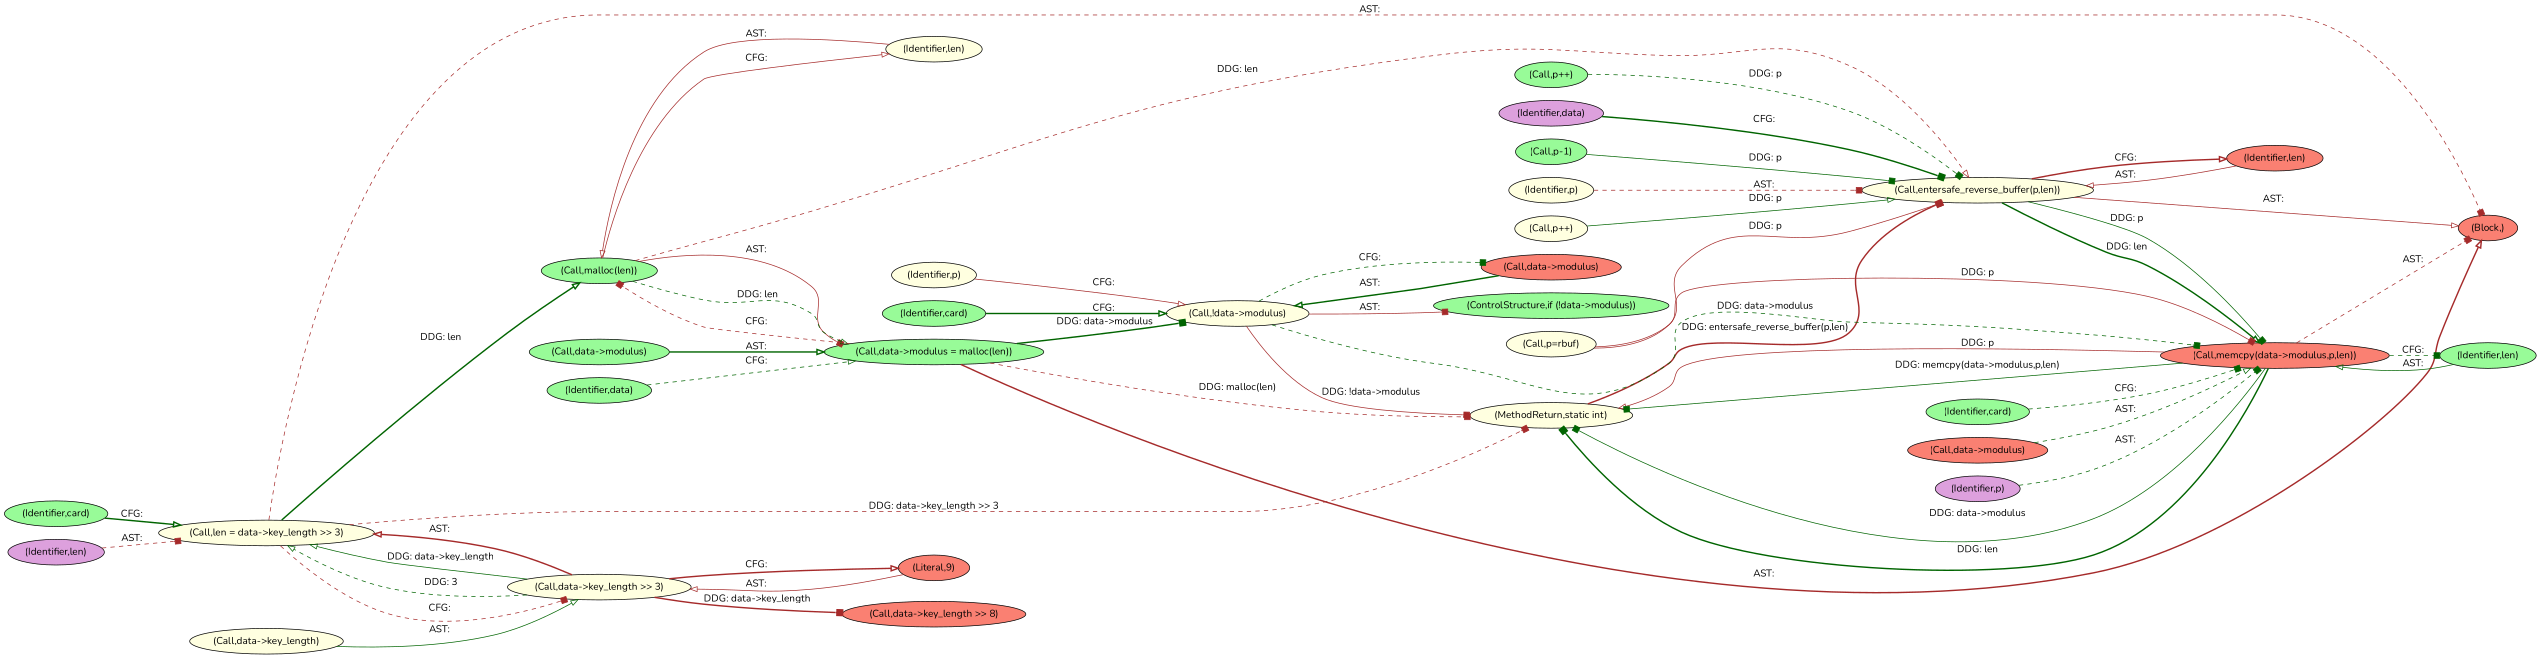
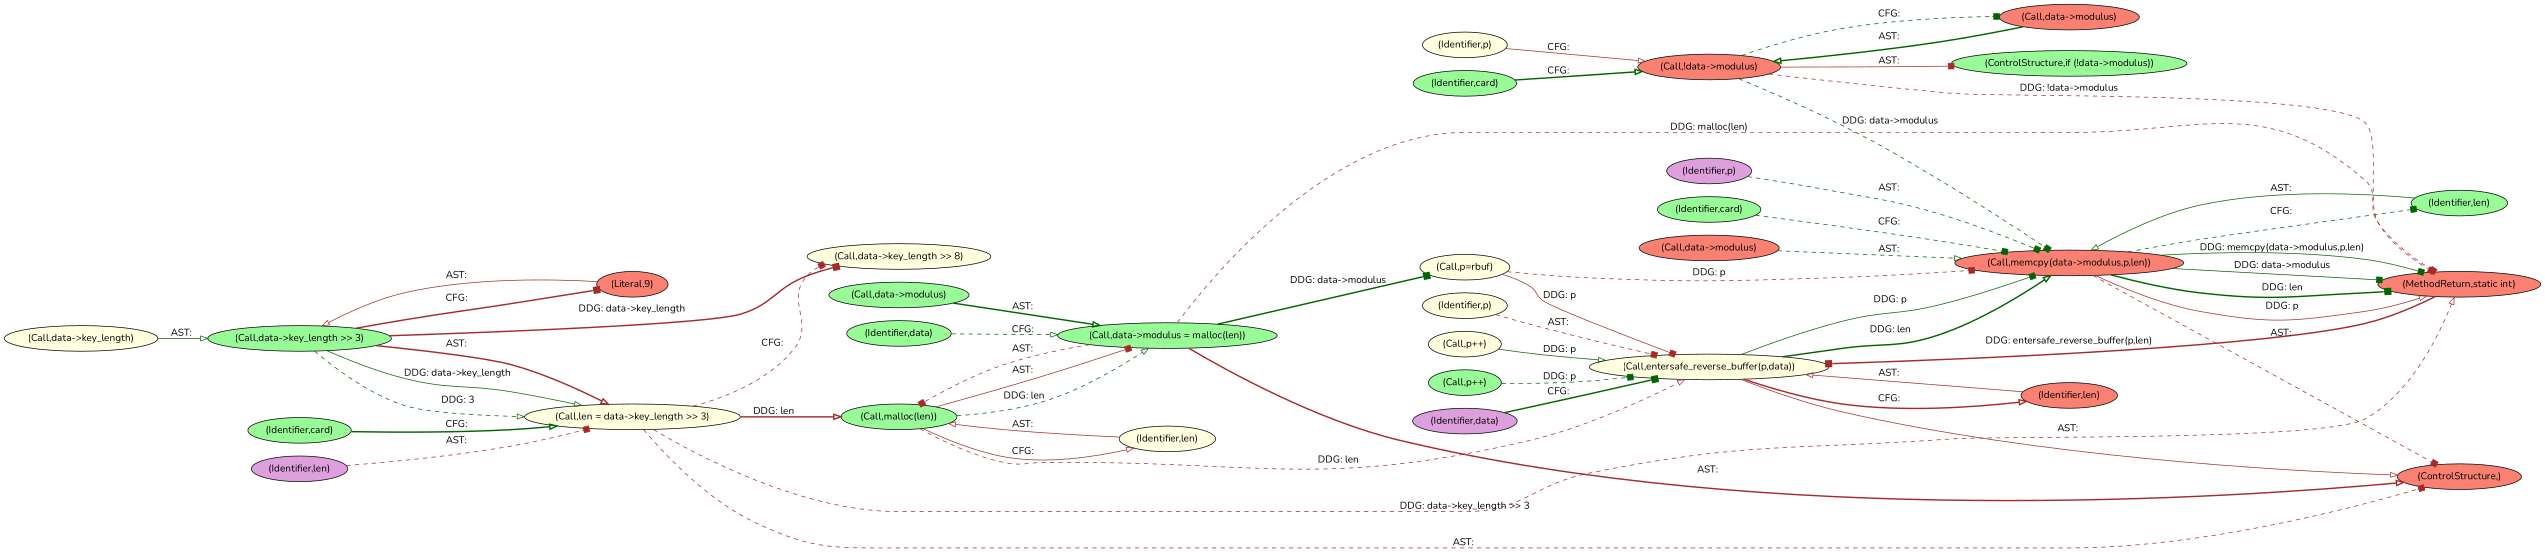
(1551, 152) -> none
(1978, 190) -> (1709, 367)
(2488, 228) -> (2459, 477)
(1912, 278) -> (1737, 280)
(1238, 313) -> (1709, 67)
(758, 322) -> (1024, 349)
(1098, 334) -> (1320, 300)
(424, 399) -> (787, 417)
(1340, 403) -> (2153, 97)
(1551, 415) -> (2459, 284)
(942, 512) -> (1573, 477)
(780, 571) -> (474, 309)
(599, 587) -> (300, 338)
(934, 614) -> (899, 256)
(411, 619) -> (785, 359)
